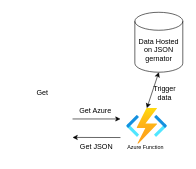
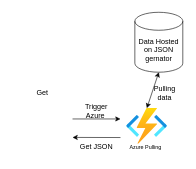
(165, 93) -> (165, 93)
(96, 111) -> (96, 111)
(146, 147) -> (146, 147)
